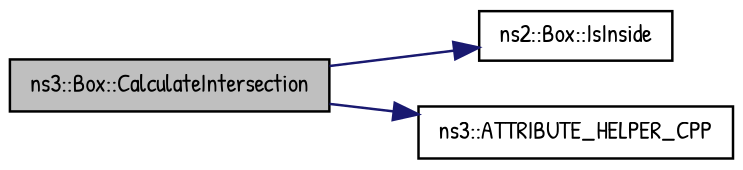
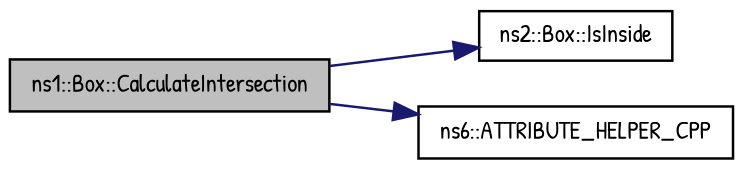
(170, 85) -> (170, 85)
(576, 132) -> (576, 132)
